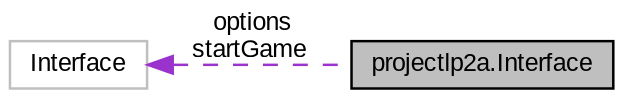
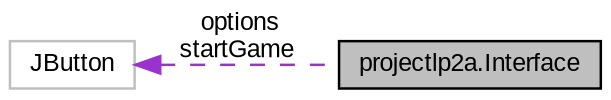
(79, 65) -> (72, 65)
